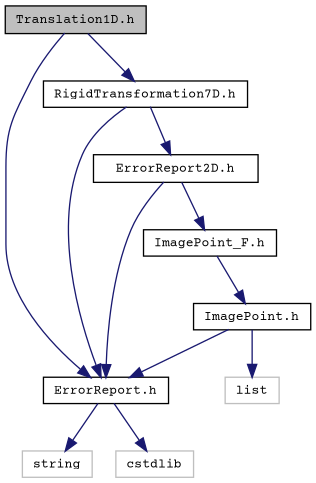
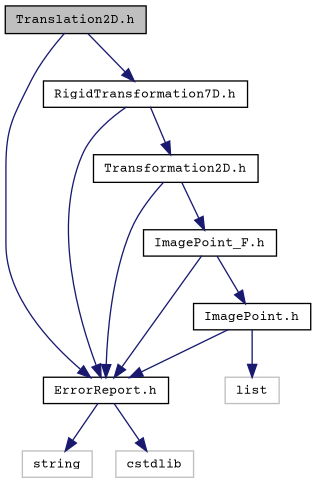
(76, 20) -> (76, 20)
(176, 169) -> (176, 169)
none -> (162, 311)
